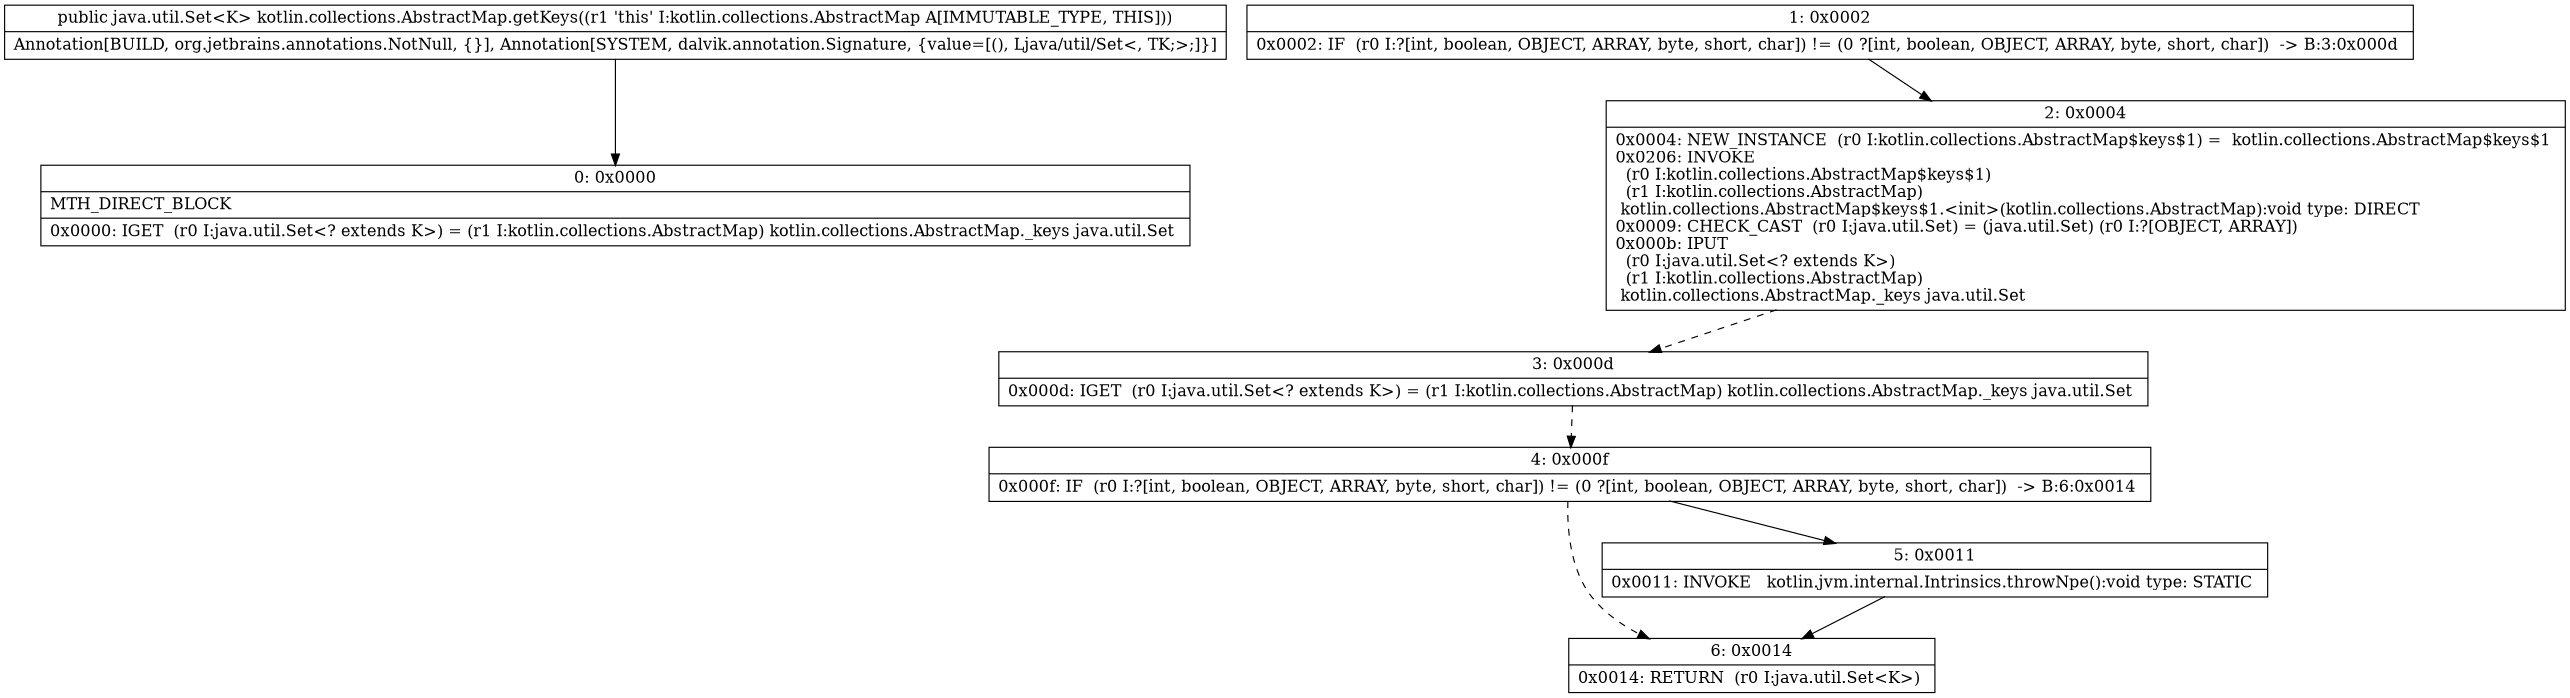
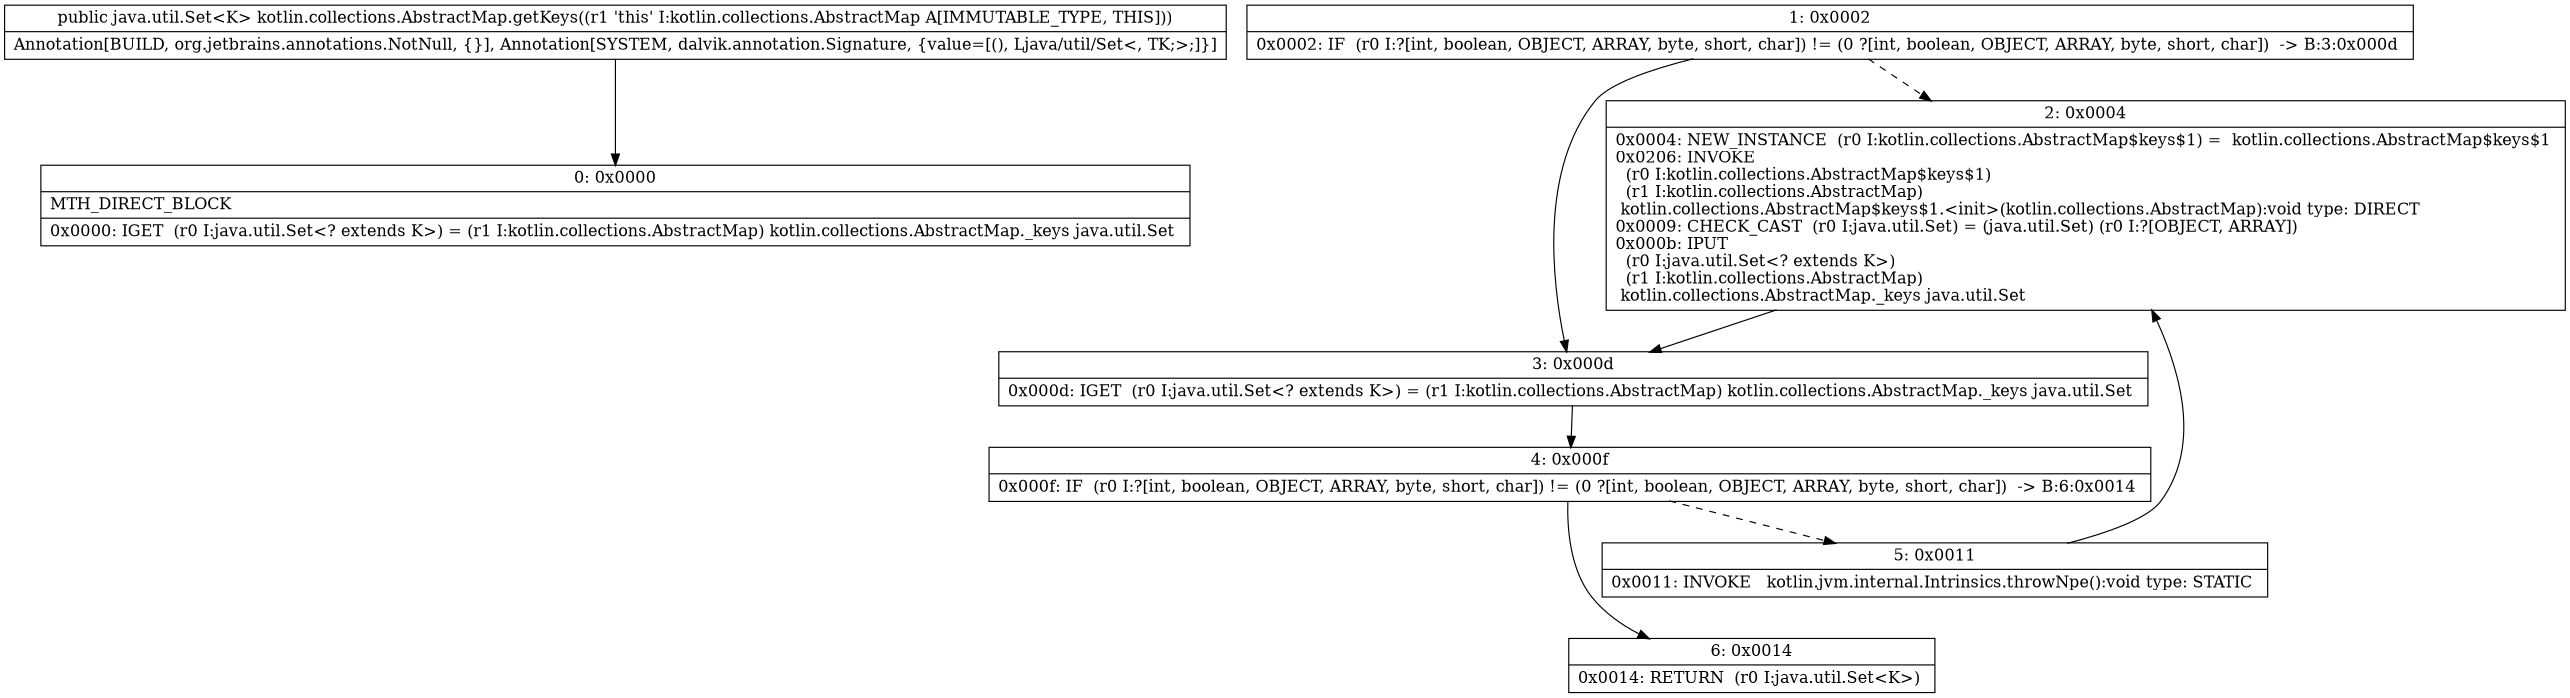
(1895, 77) -> (1895, 77)
none -> (1564, 164)
(1719, 329) -> (1719, 329)
(1572, 421) -> (1572, 421)
(1747, 521) -> (1747, 521)
(1581, 580) -> (1581, 580)
(1849, 615) -> (2179, 463)
